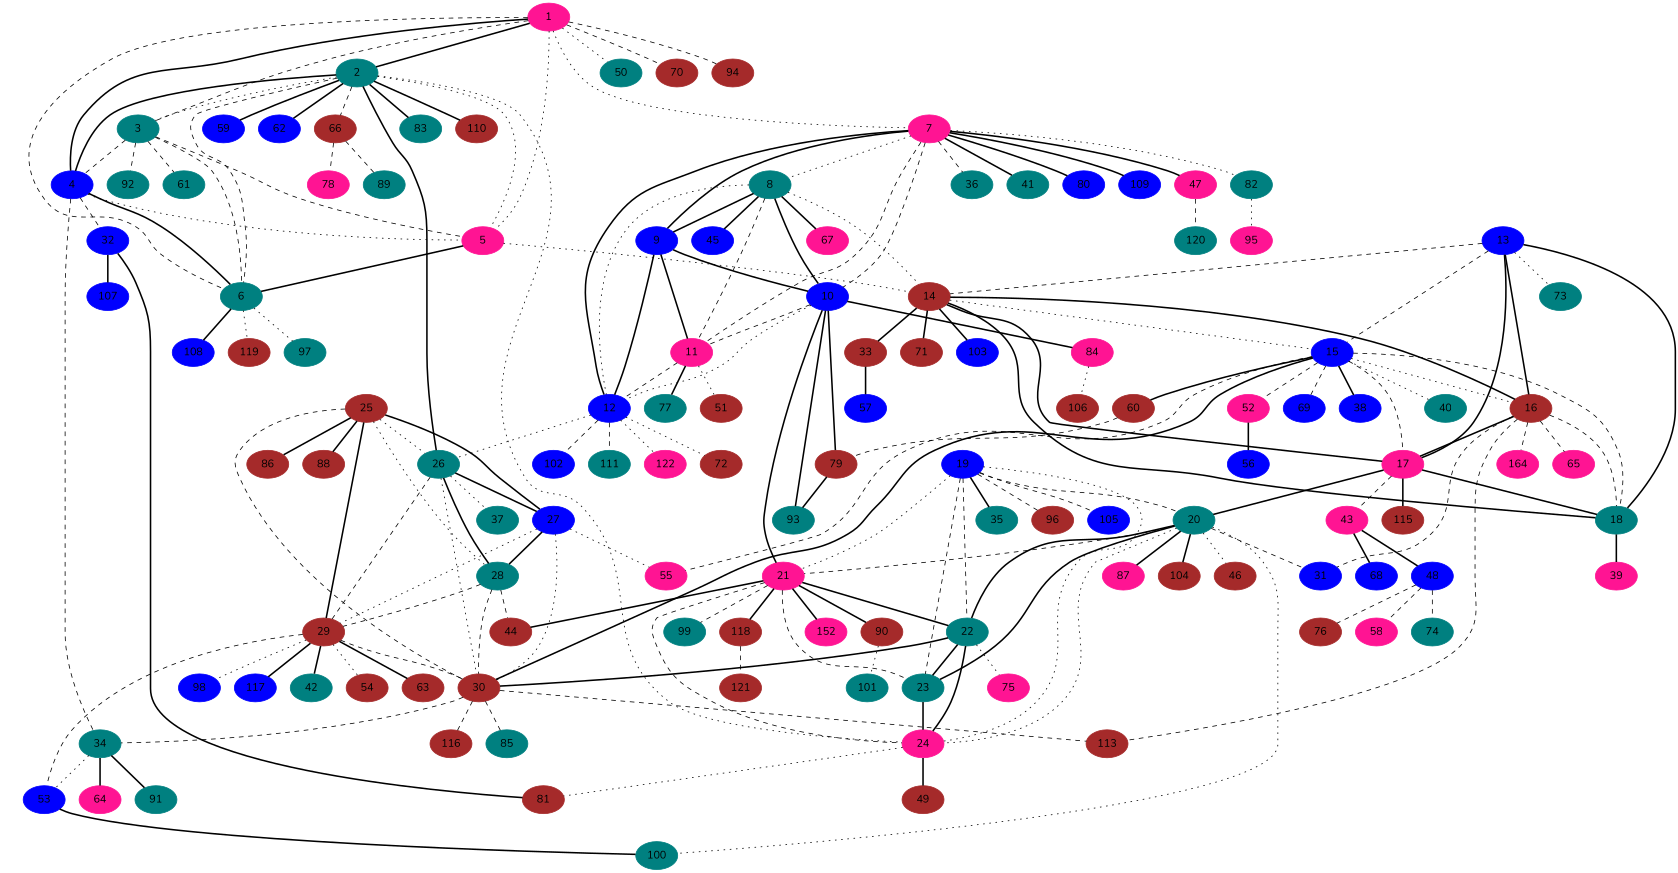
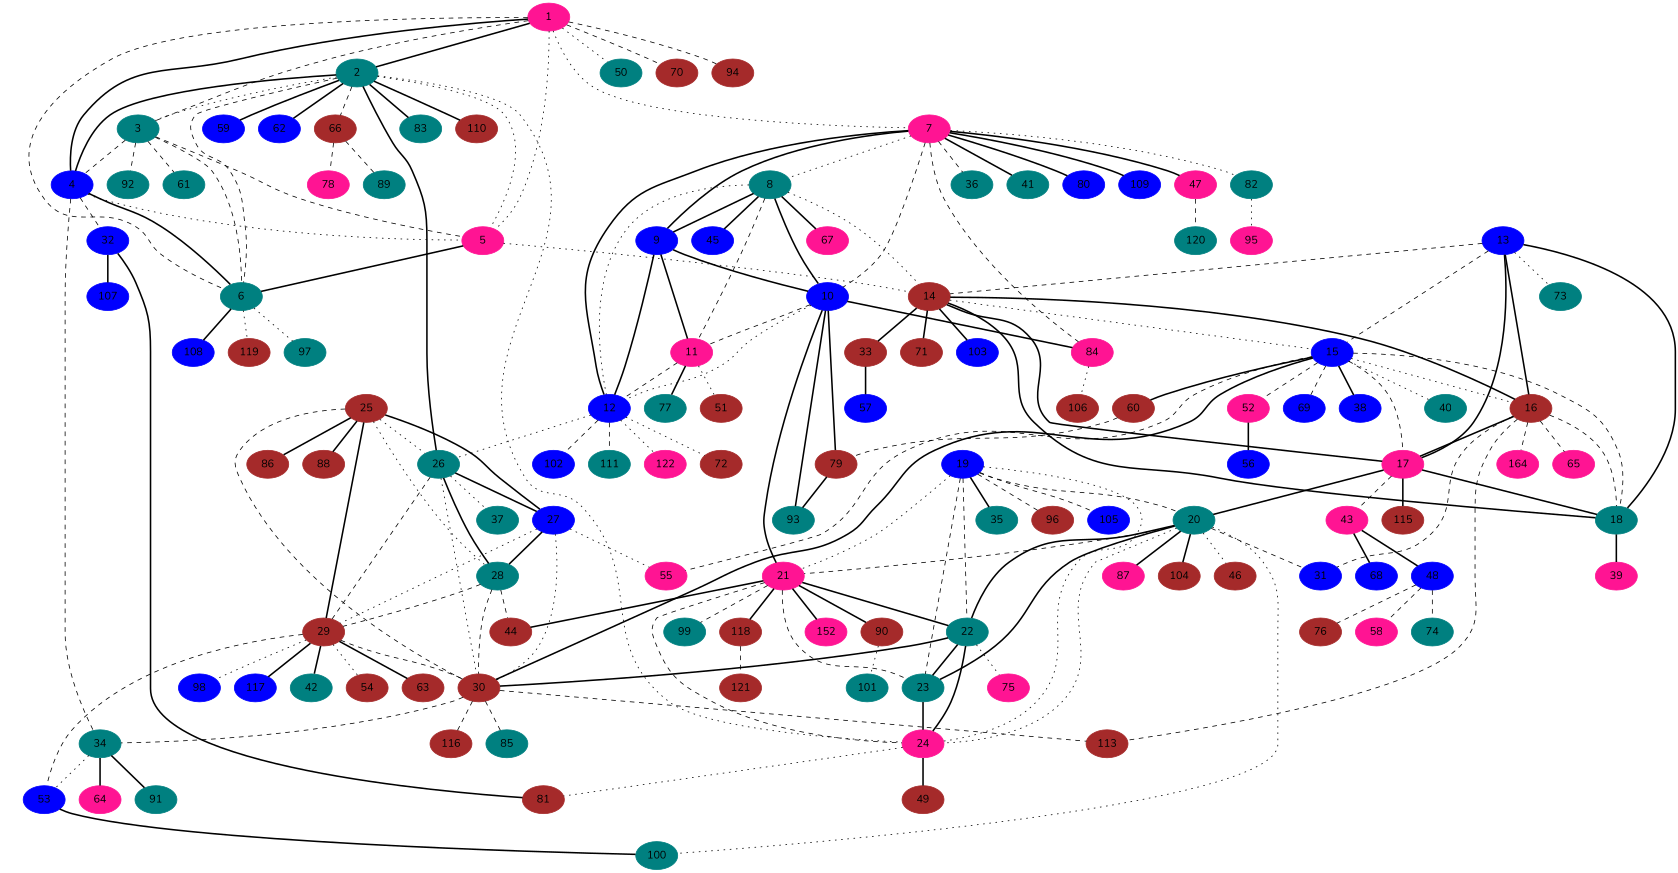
(838, 267) -> (984, 256)
